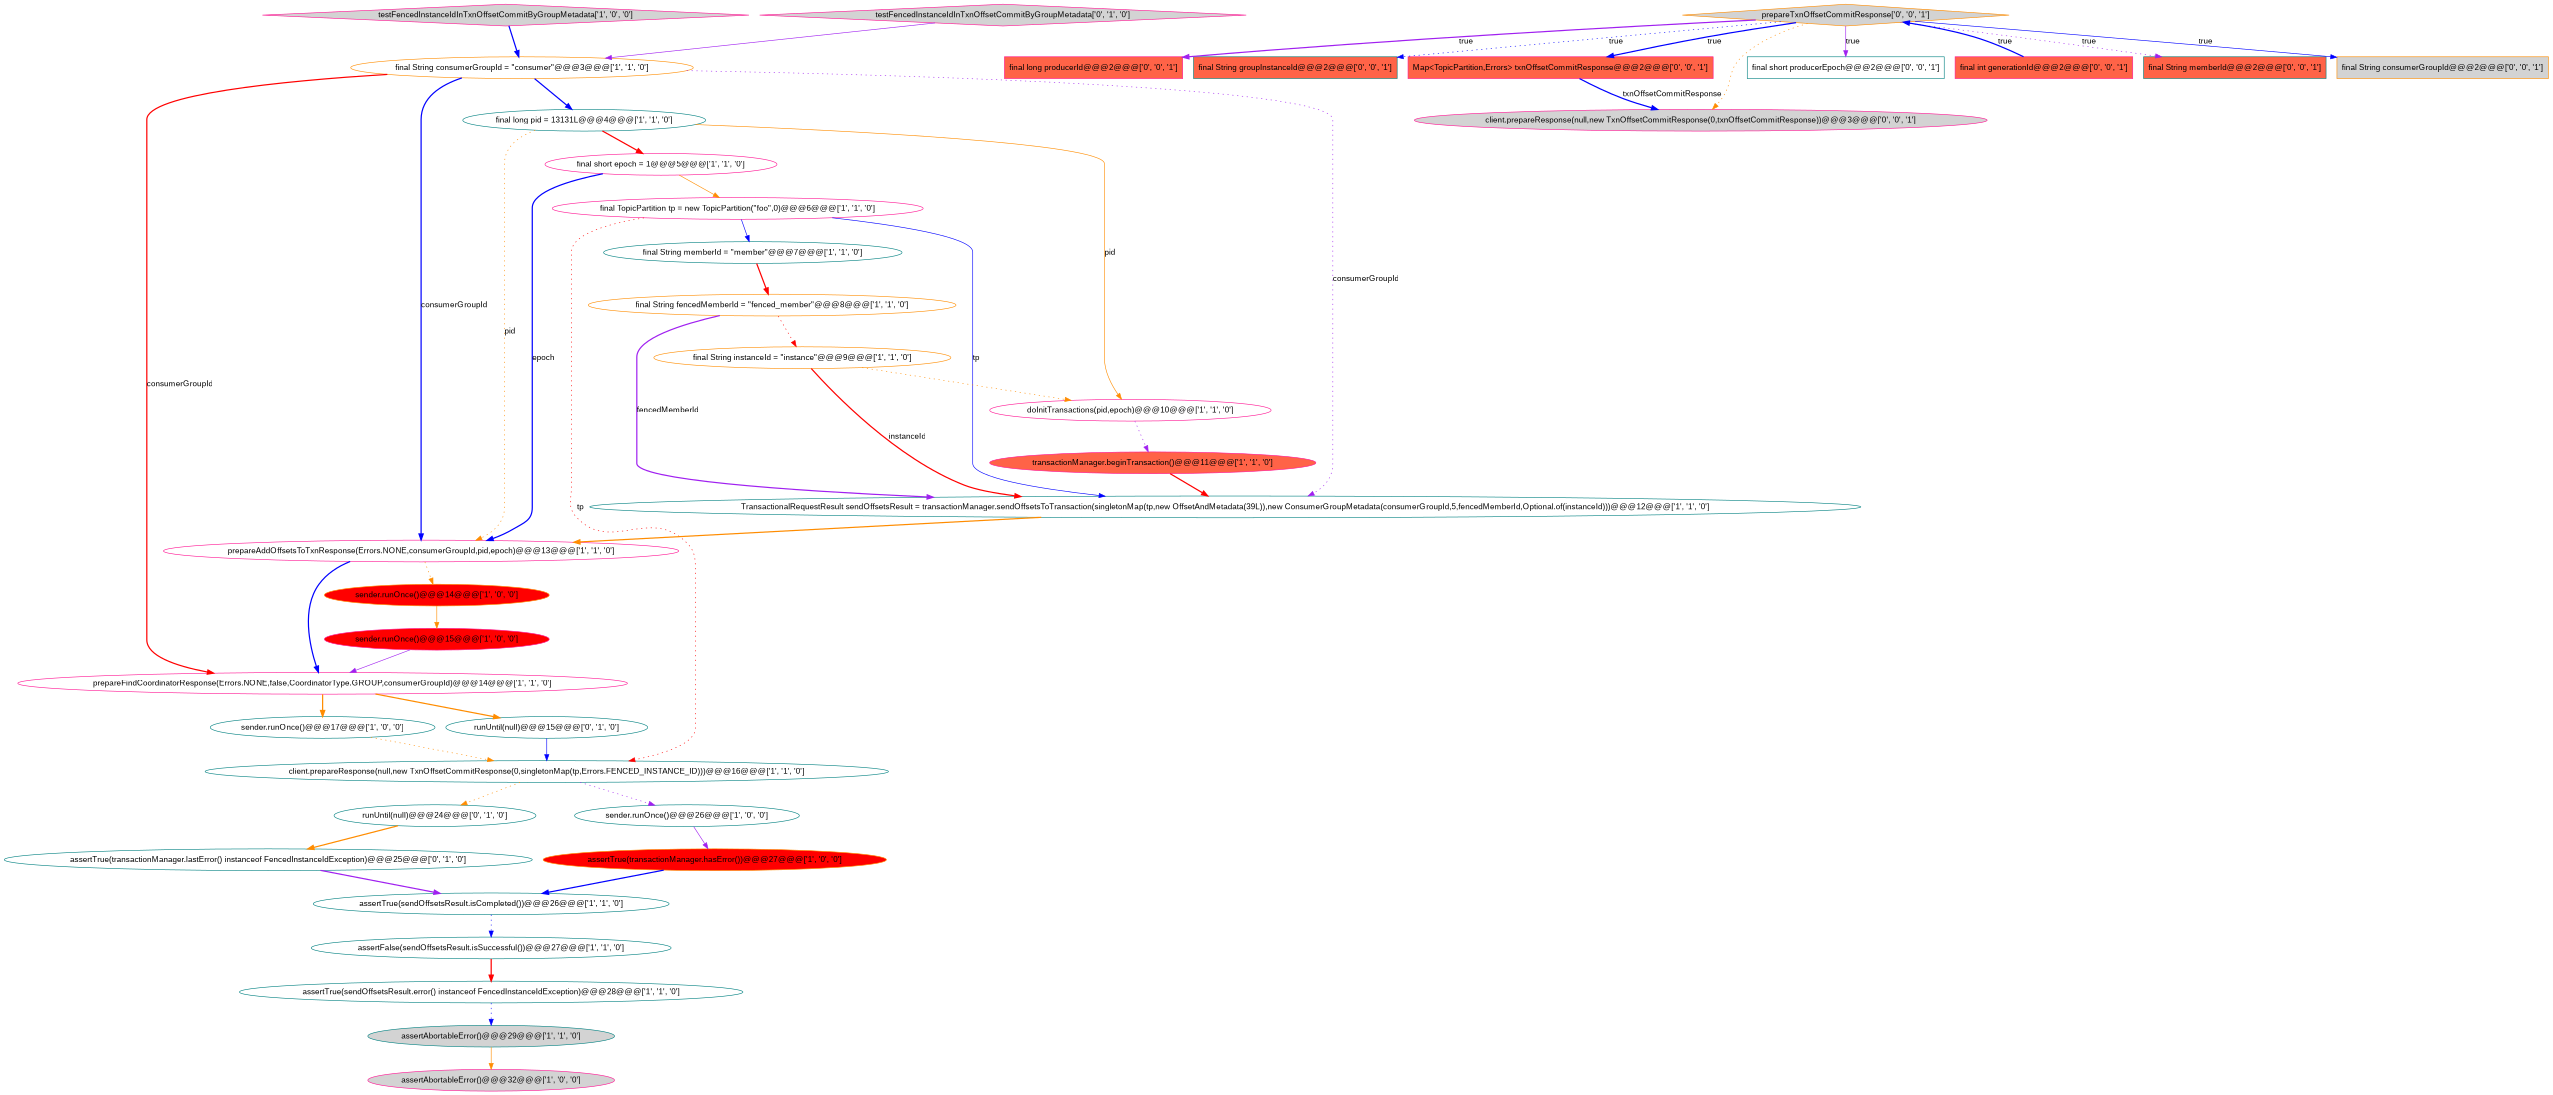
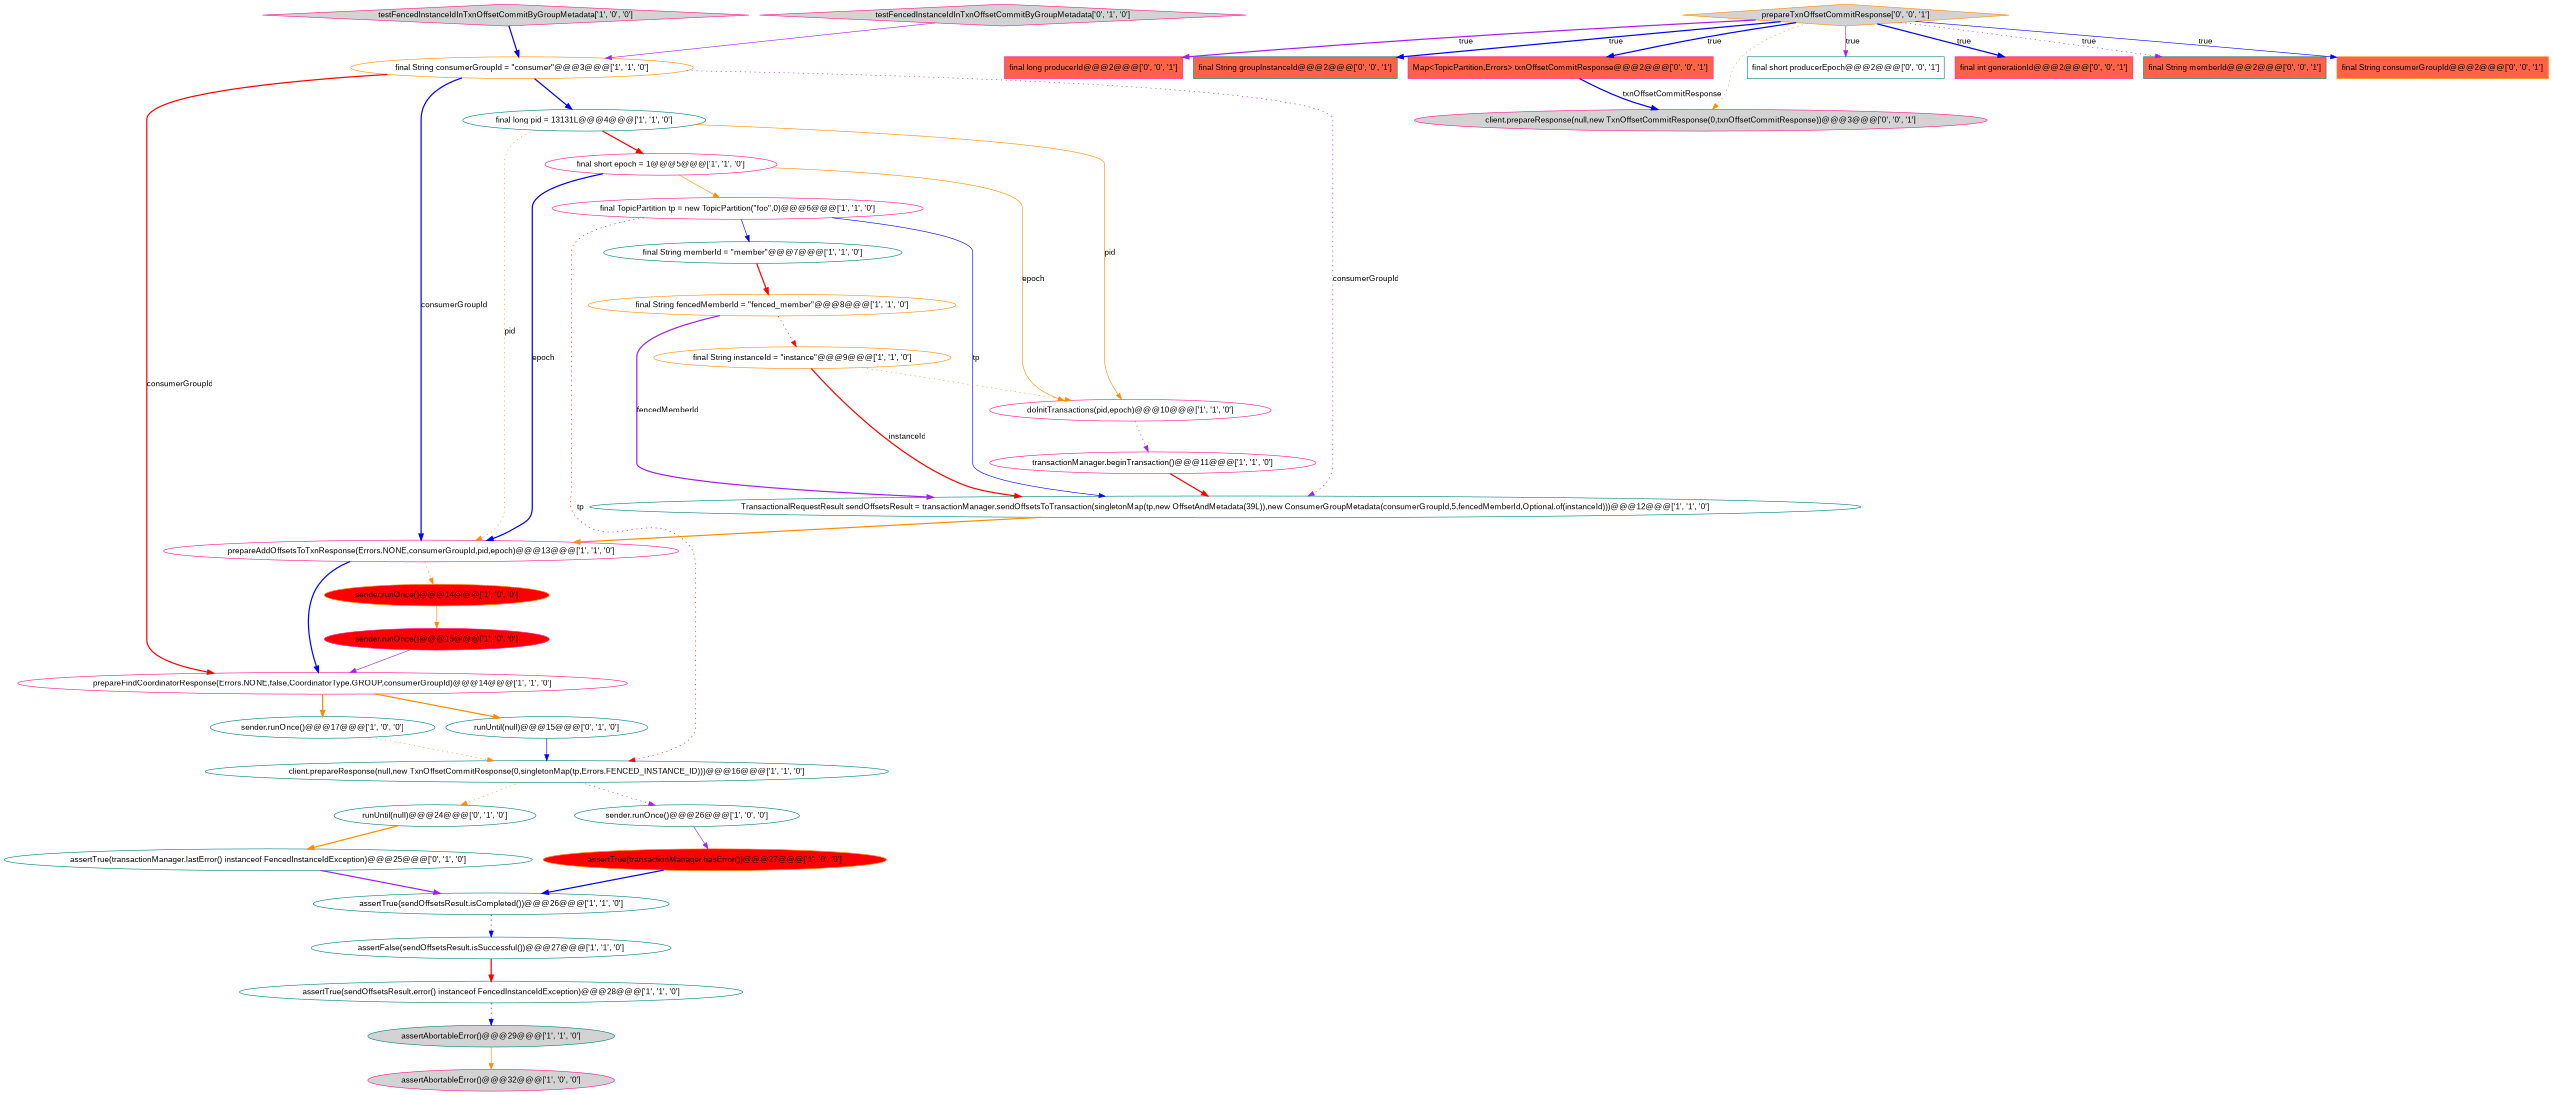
(1968, 35) -> (1938, 40)
(1592, 39) -> (1592, 39)
(2443, 68) -> (2443, 68)
none -> (1003, 193)
(1153, 463) -> (1153, 463)
